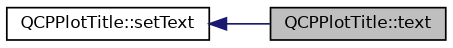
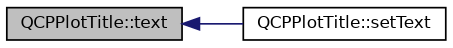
(248, 24) -> (221, 24)
